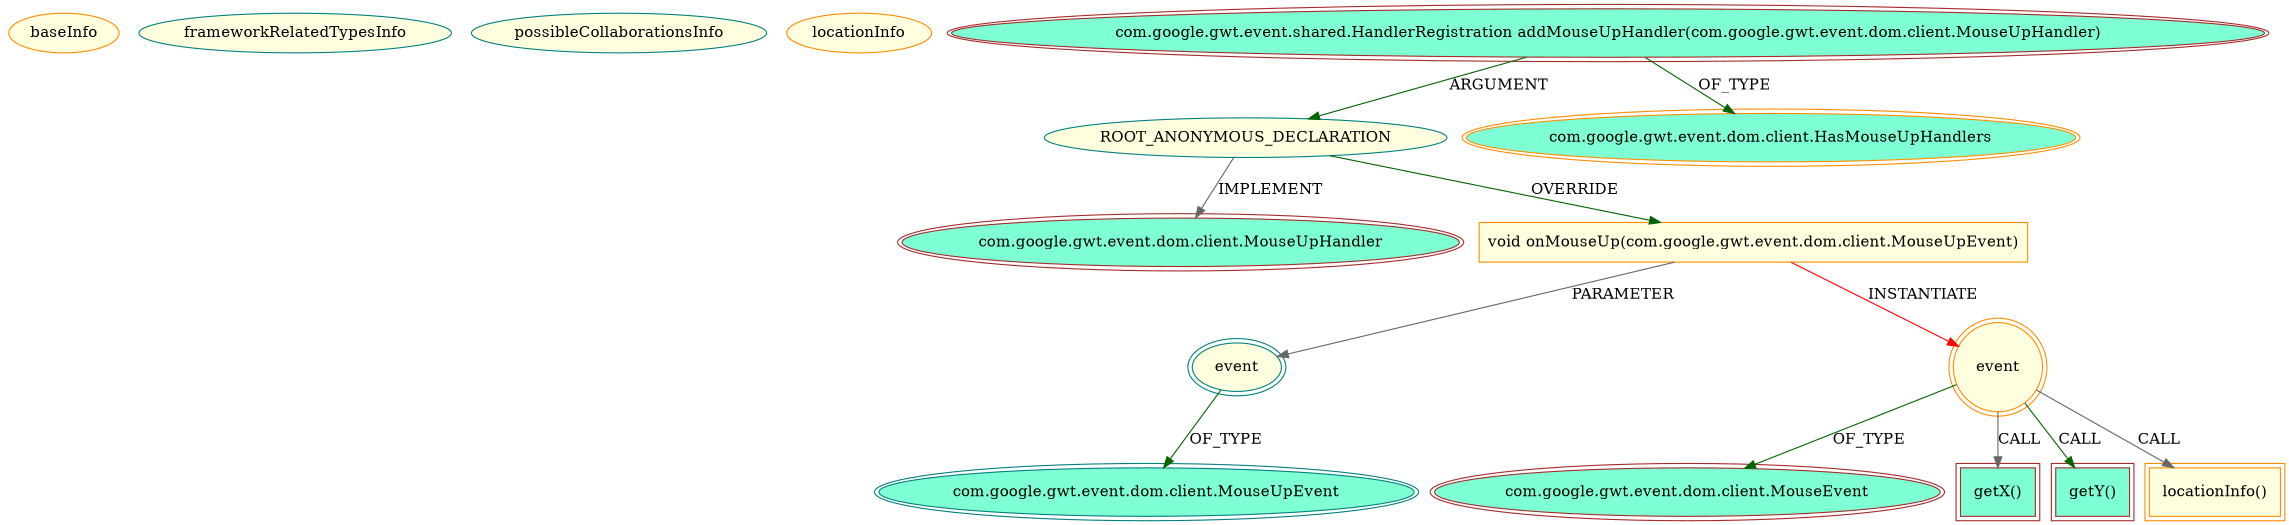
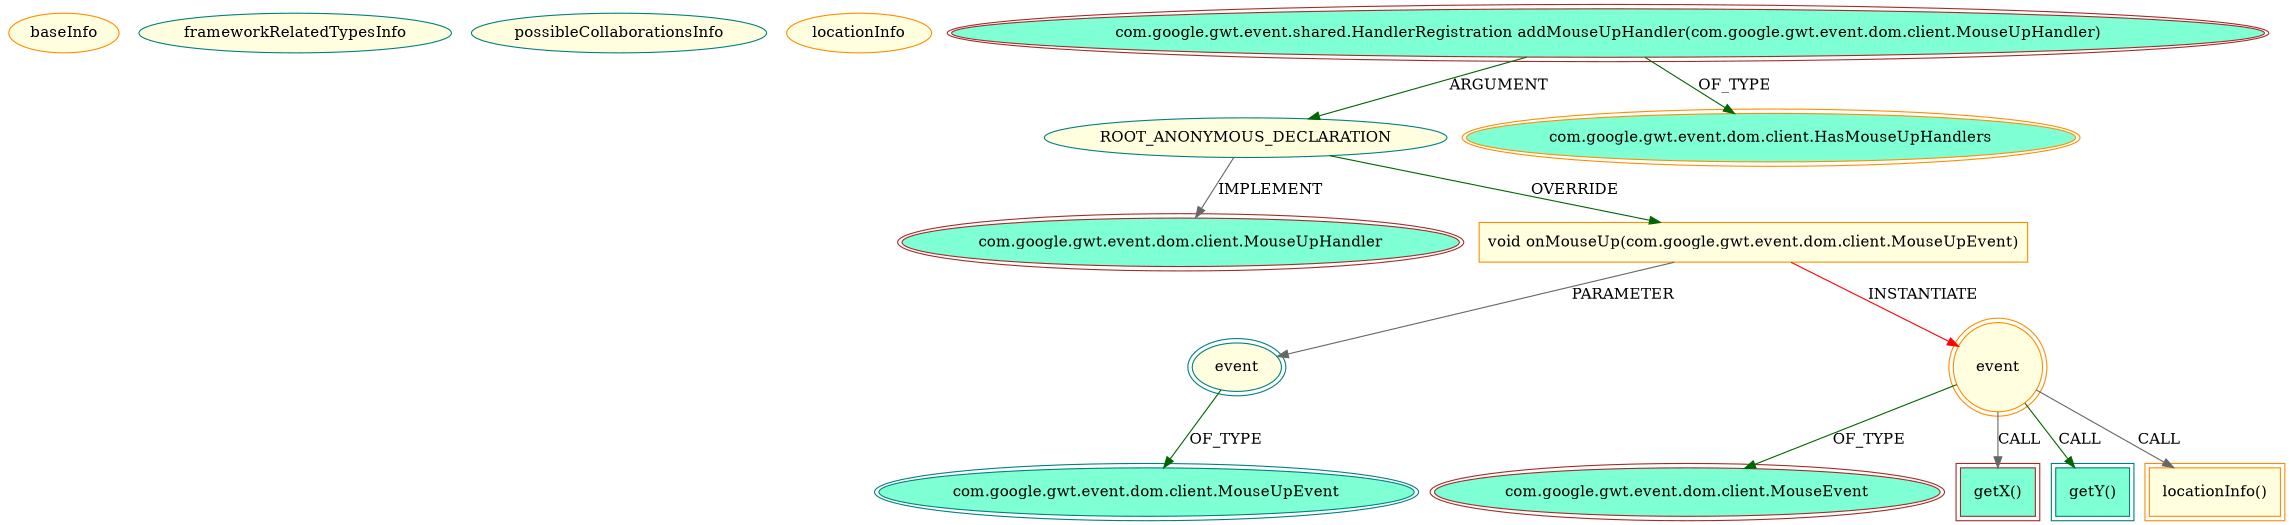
(2093, 492) -> (2093, 492)
